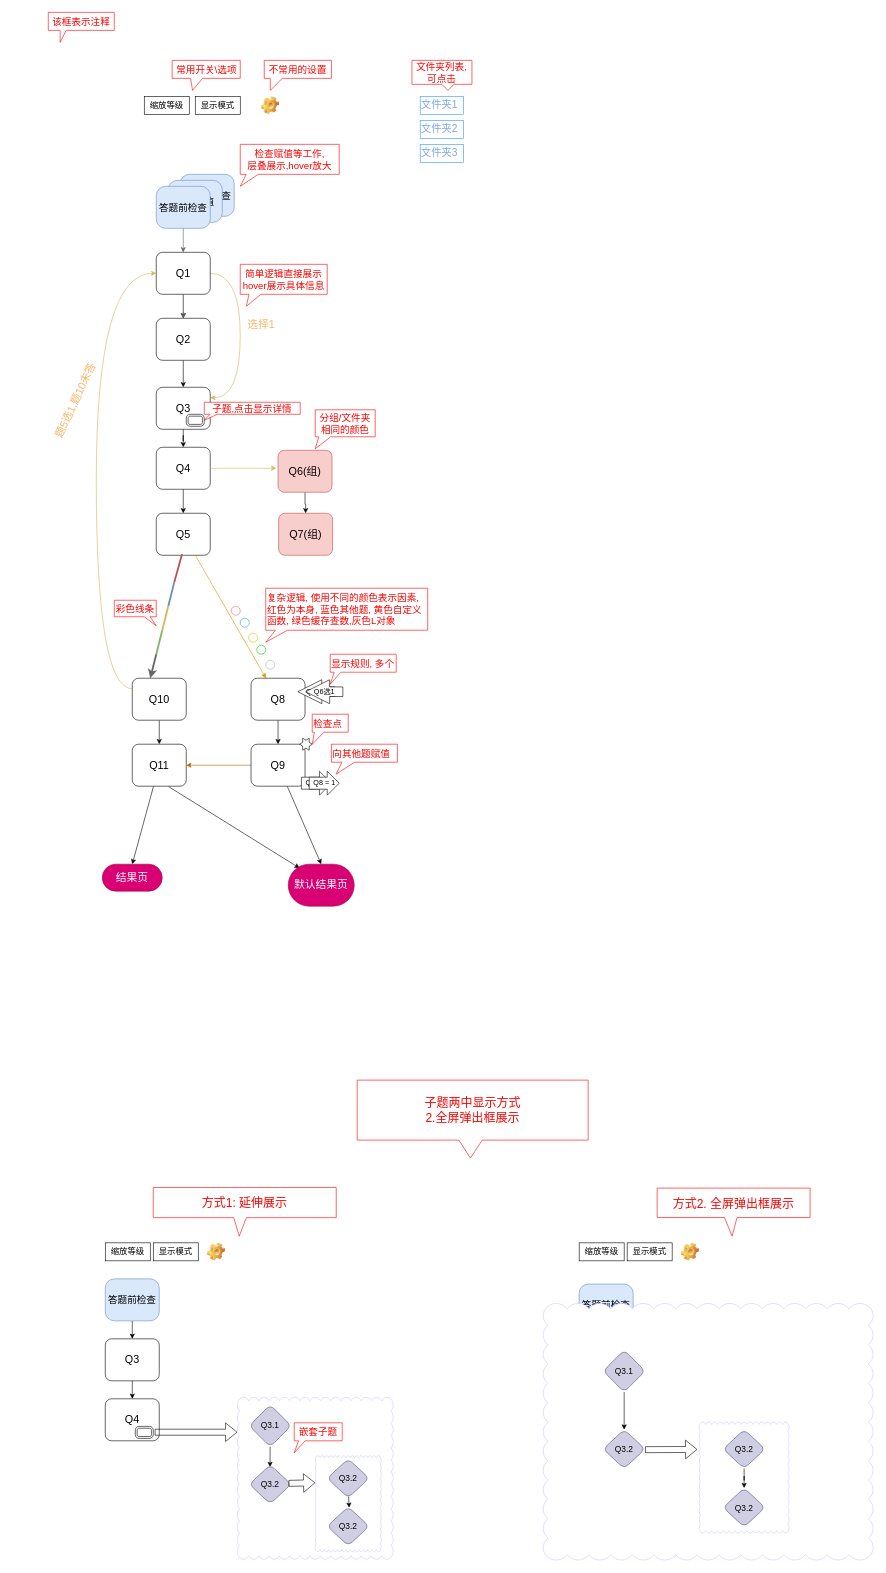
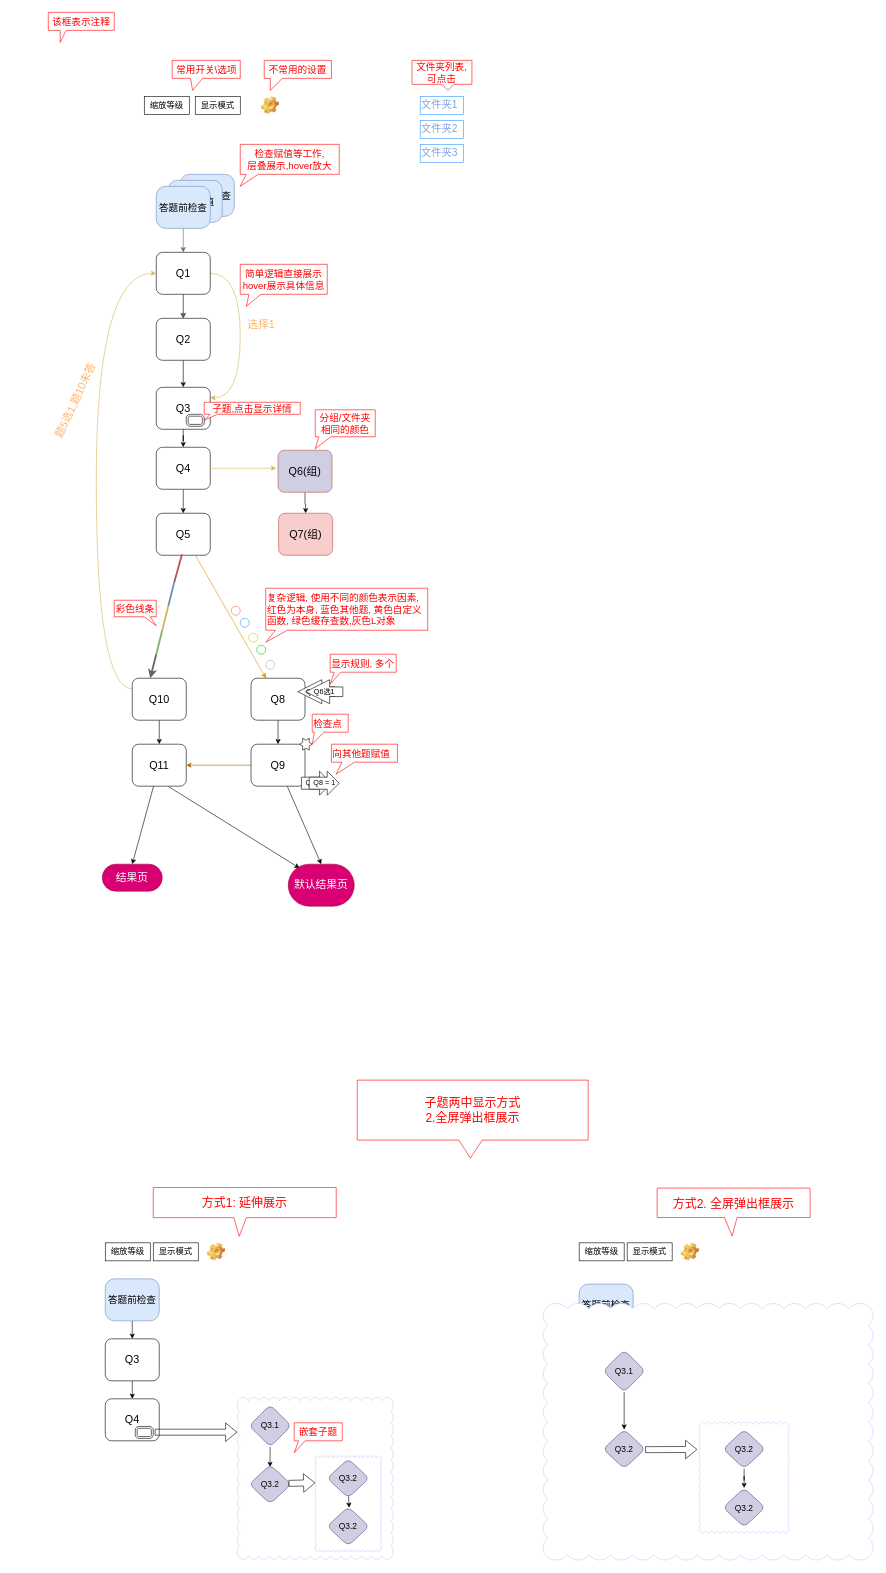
(305, 471) -> (305, 471)
